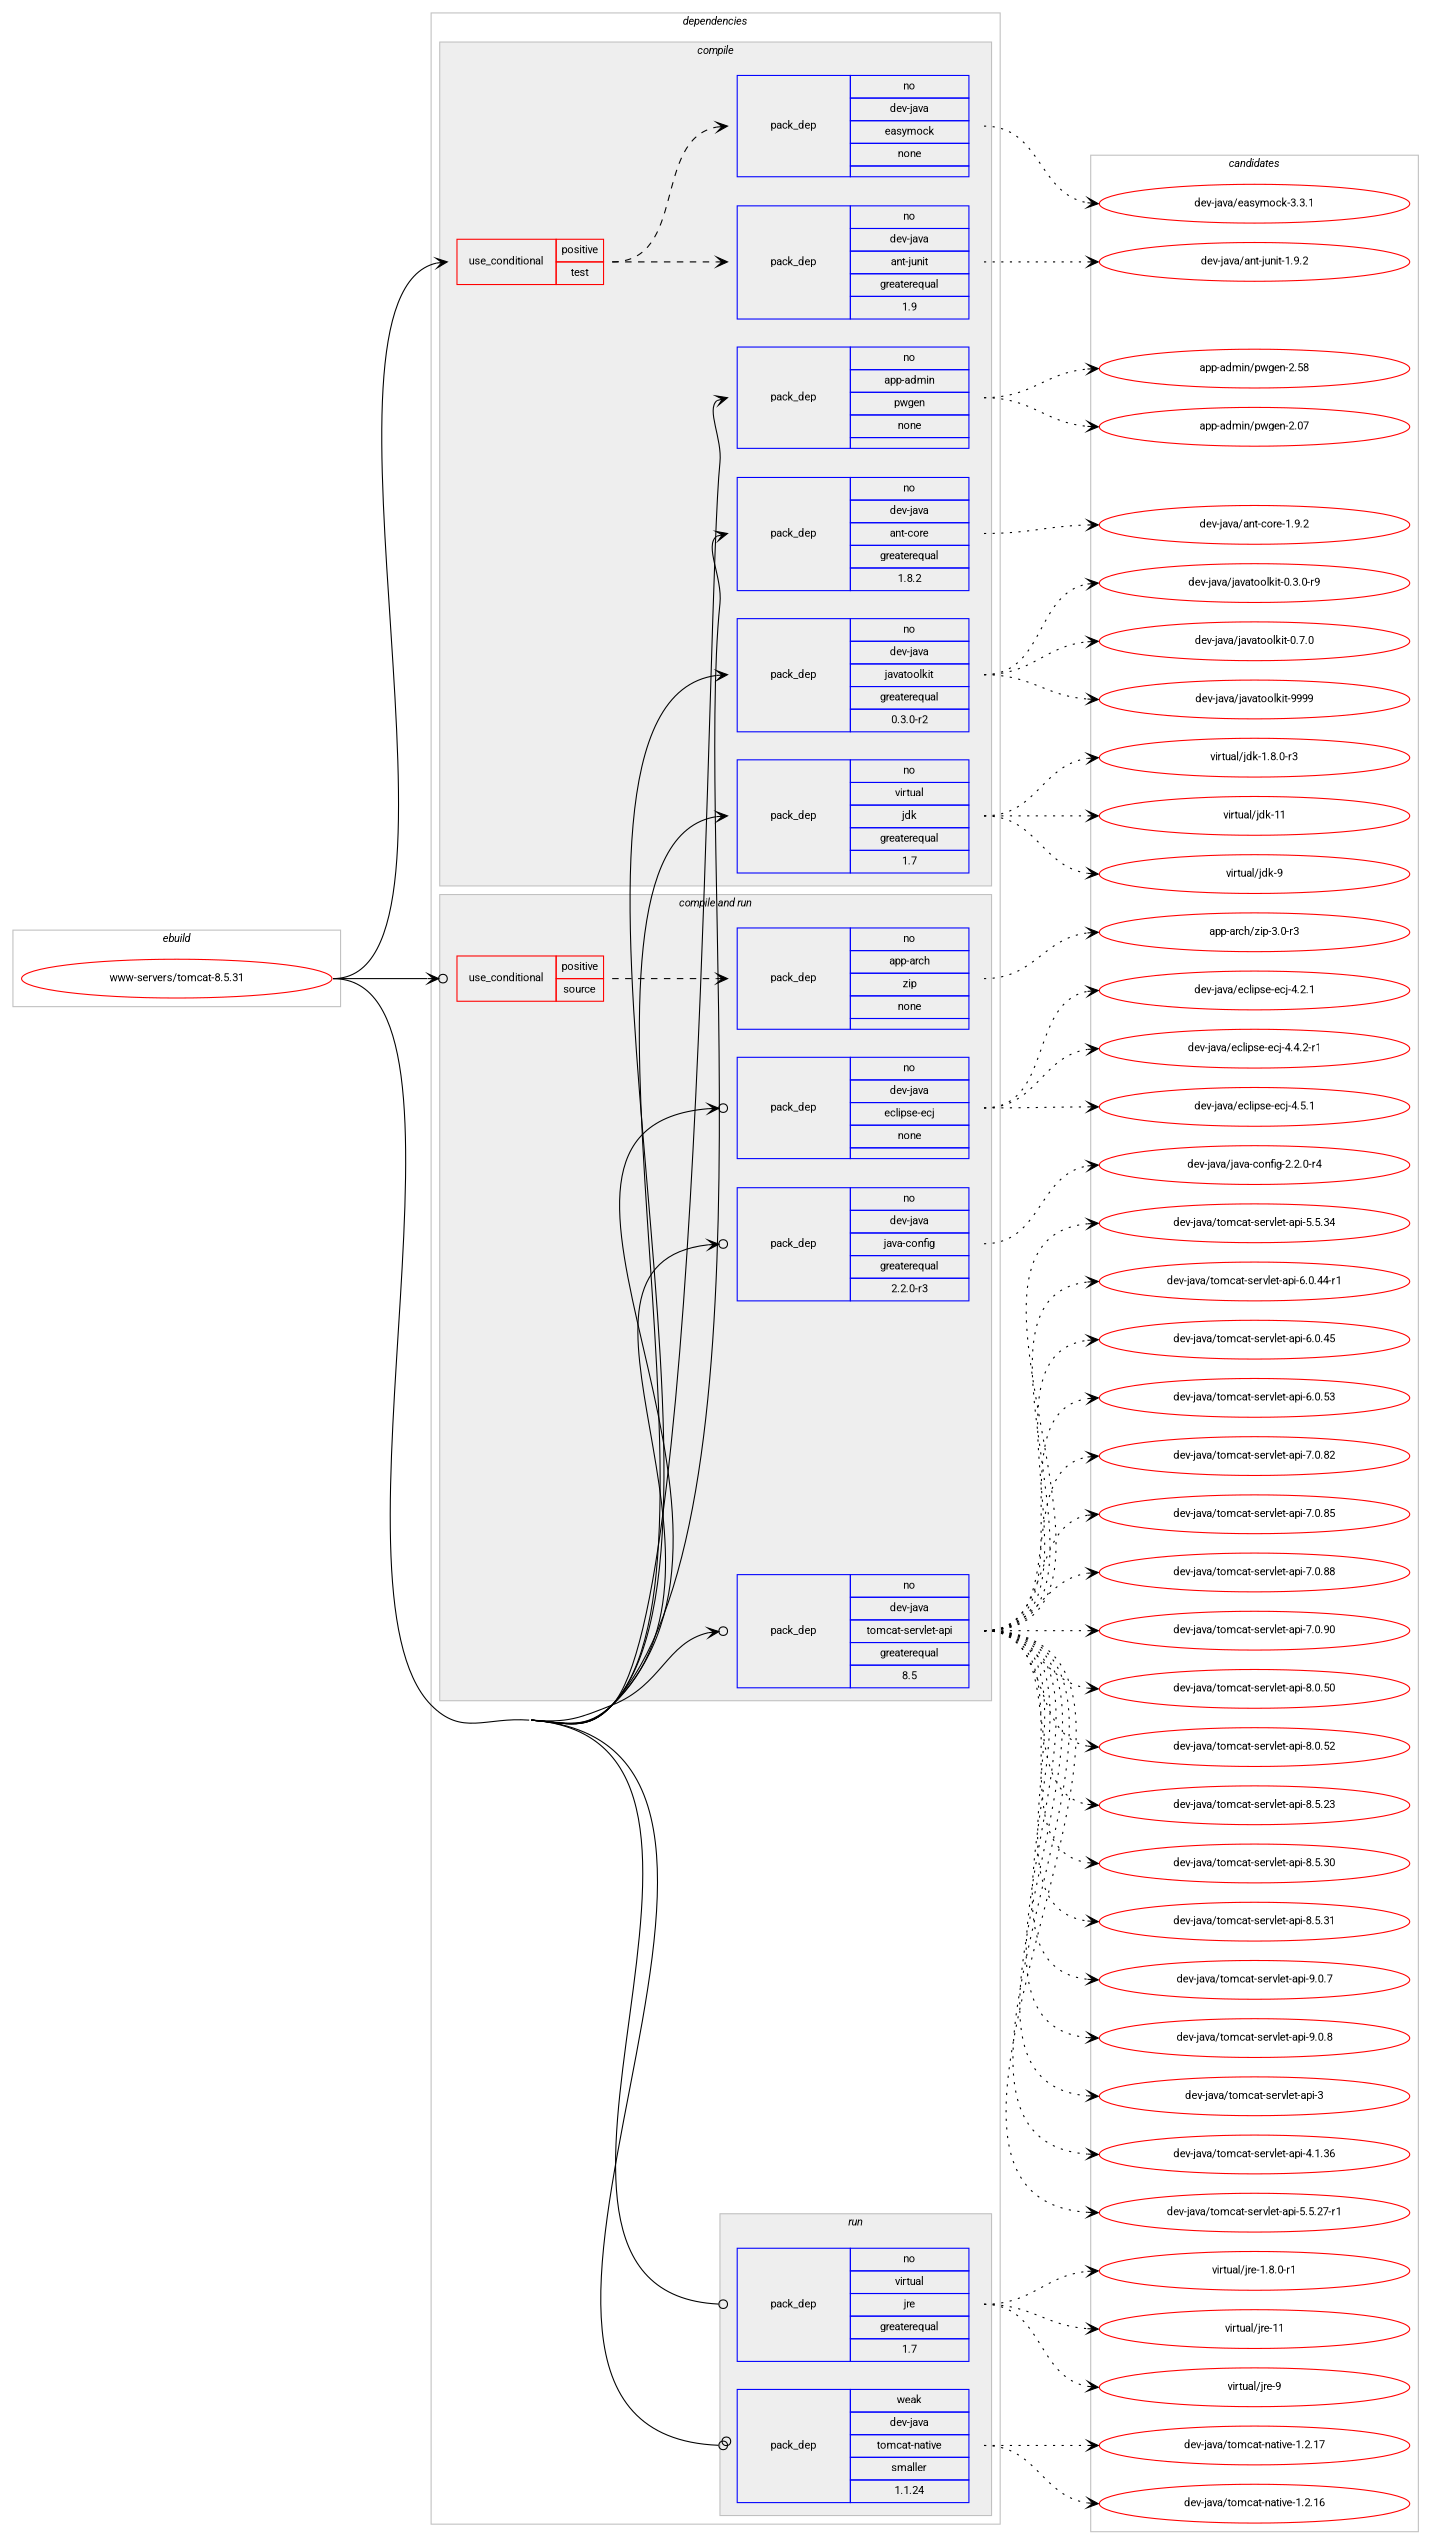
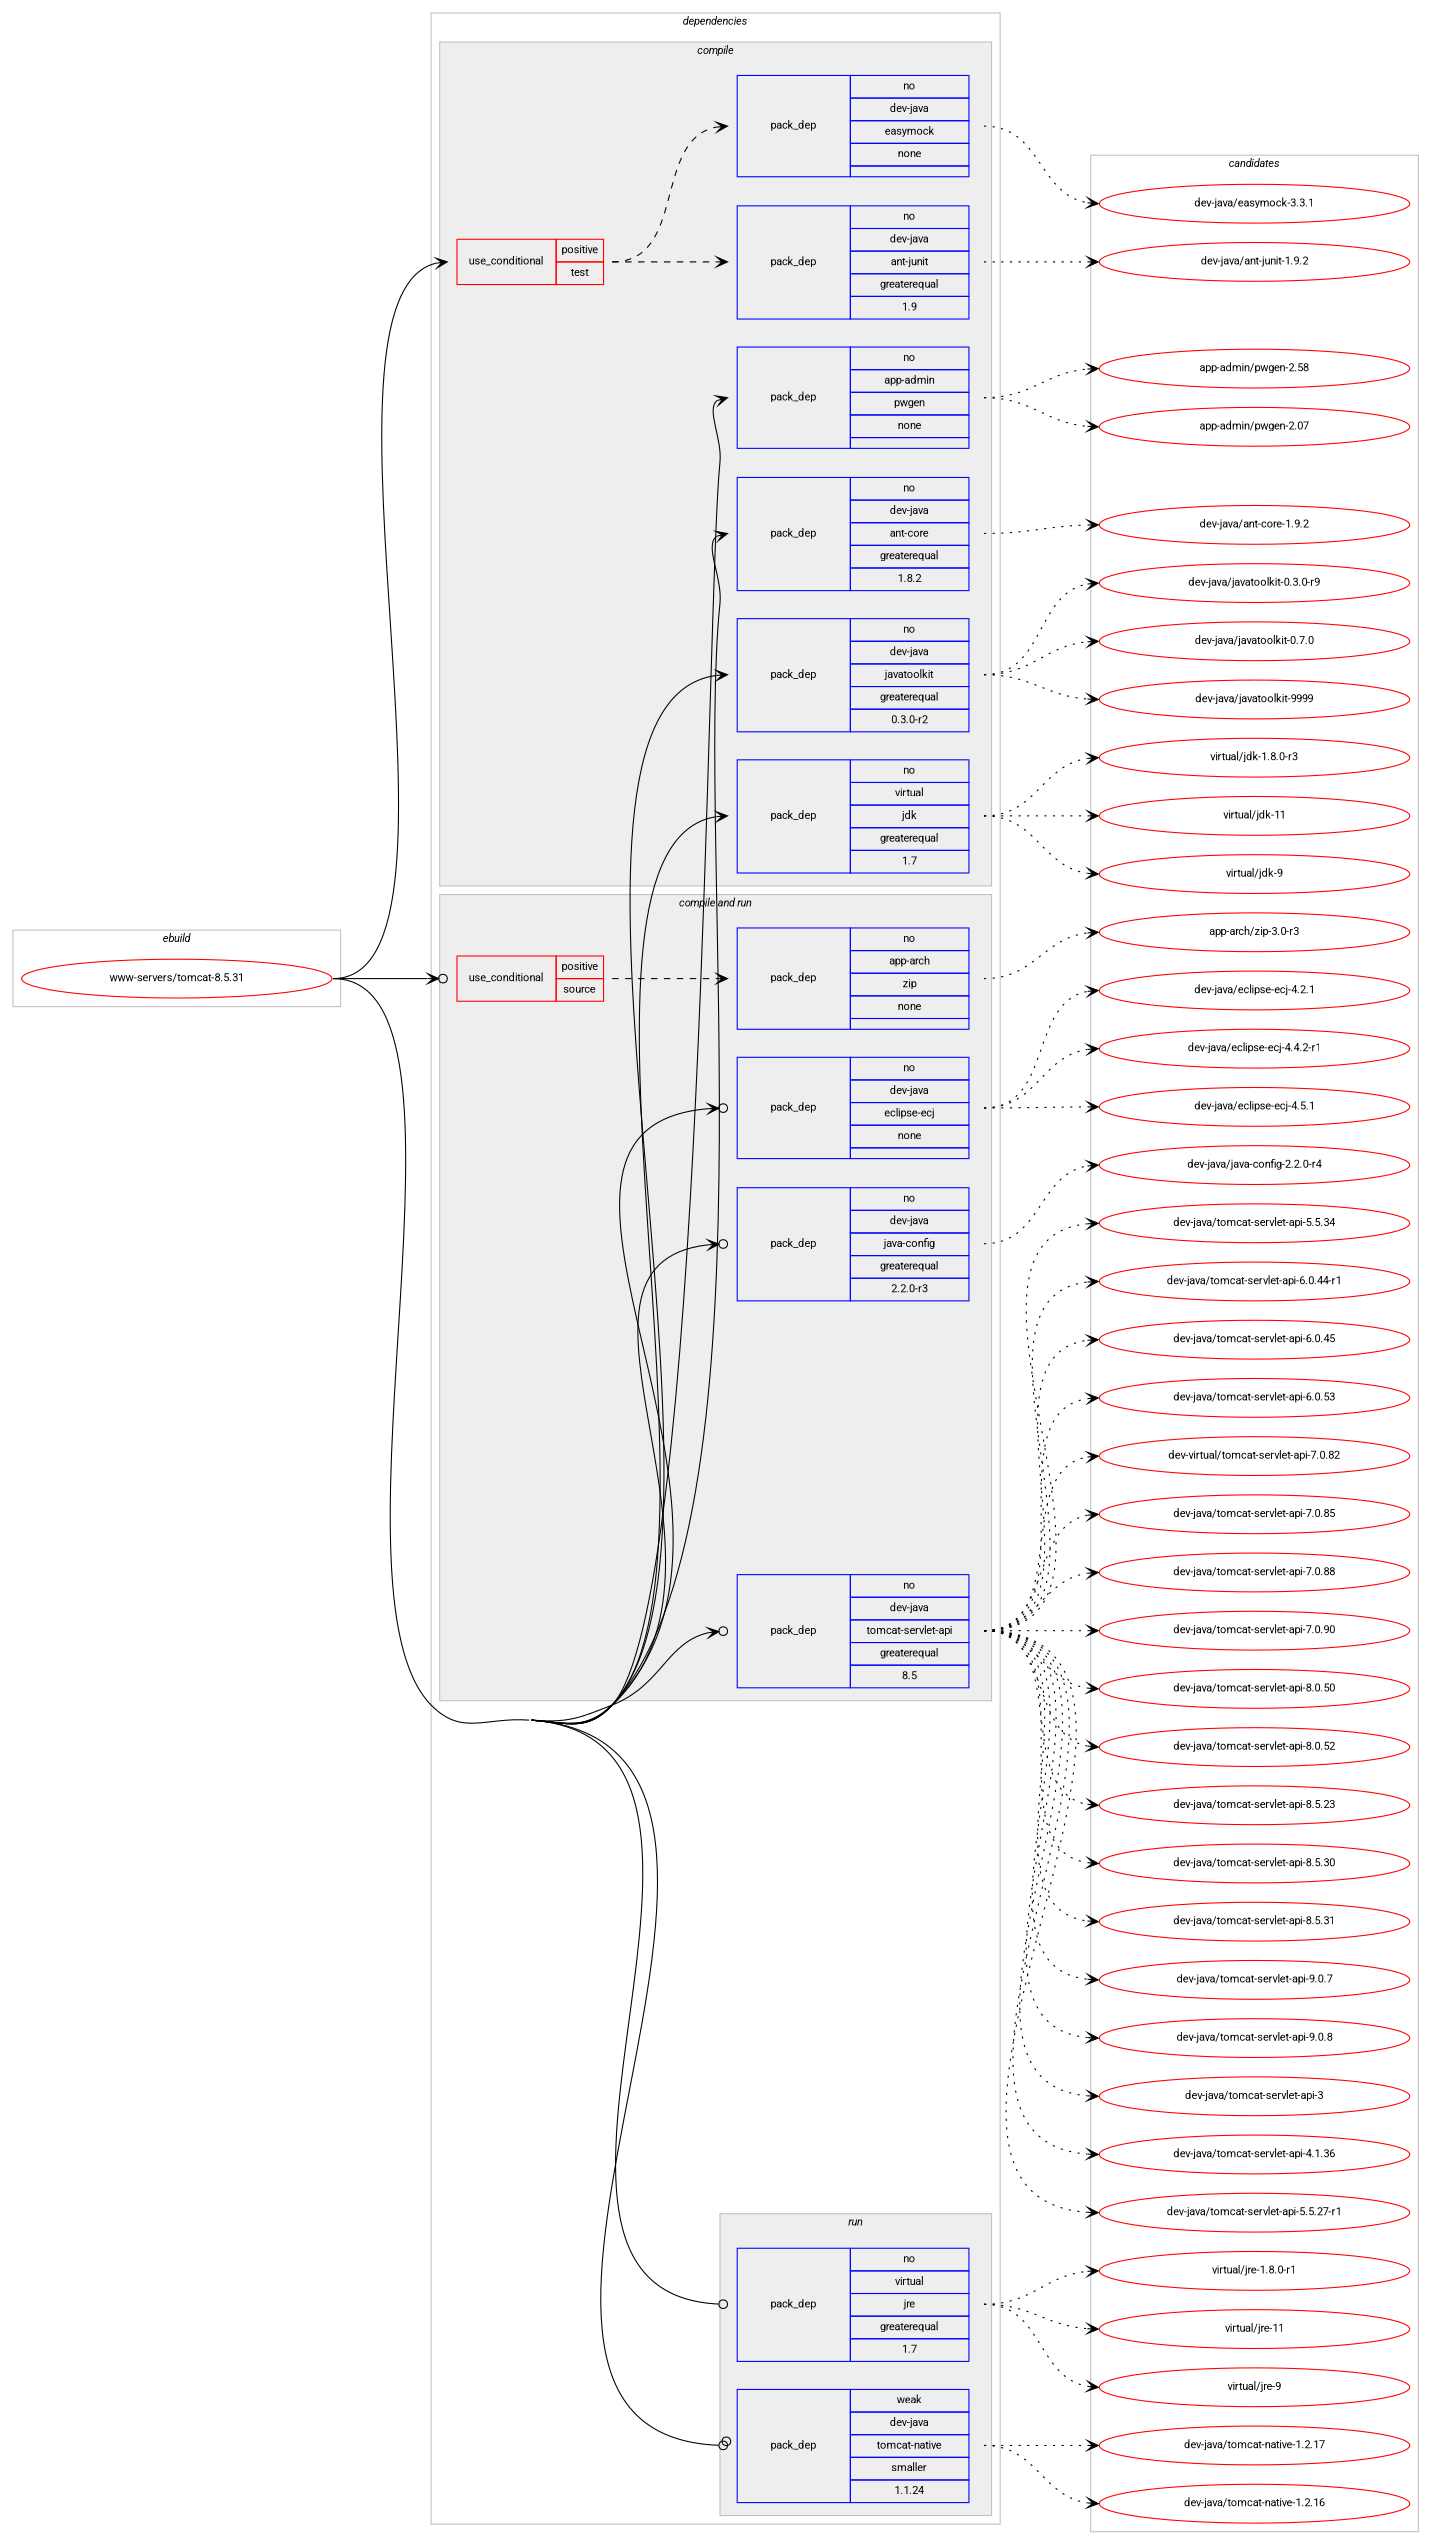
(1255, 1456) -> (1255, 1456)
